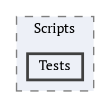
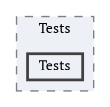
(55, 30) -> (55, 30)
